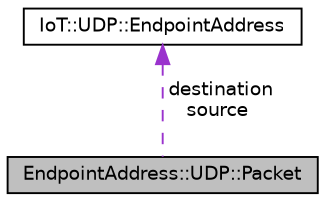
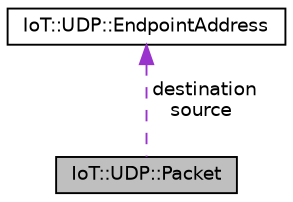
(163, 175) -> (147, 175)
